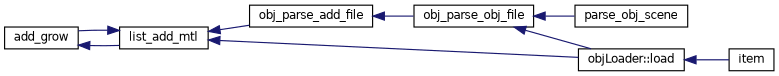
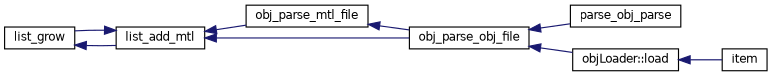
(311, 16) -> (307, 16)
(631, 16) -> (626, 16)
(41, 38) -> (40, 38)
(399, 49) -> (313, 38)
